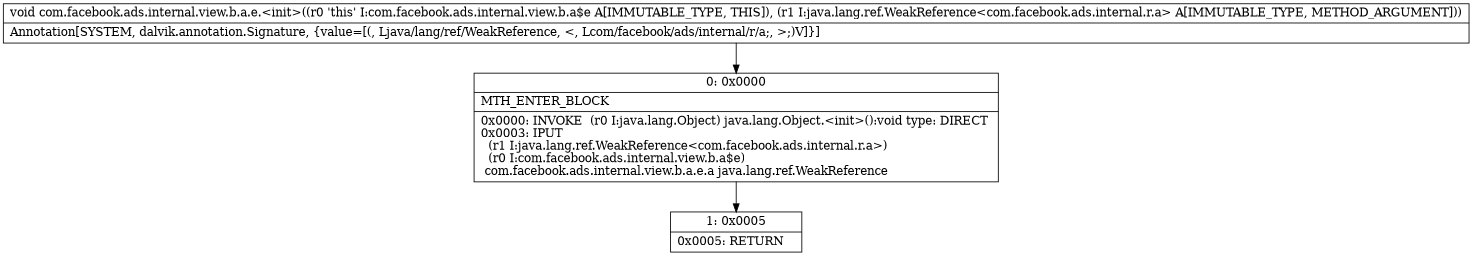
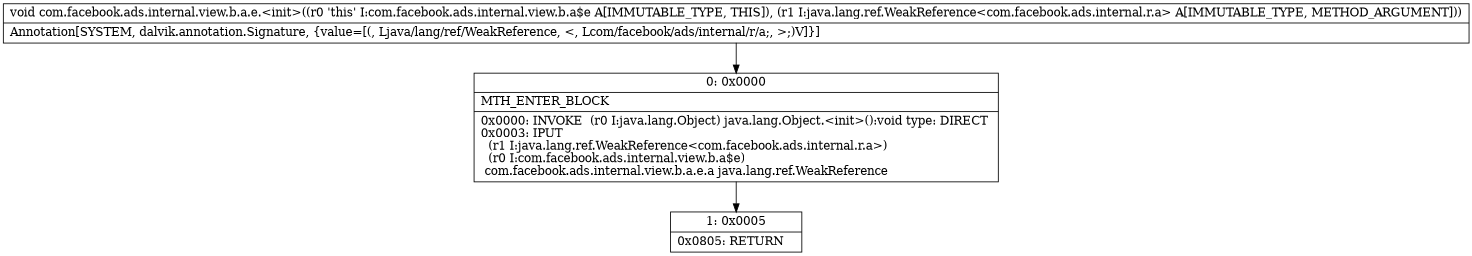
(736, 242) -> (736, 242)
